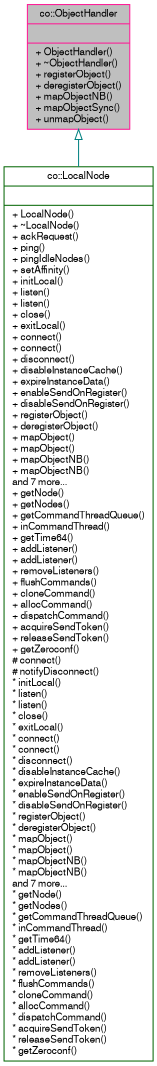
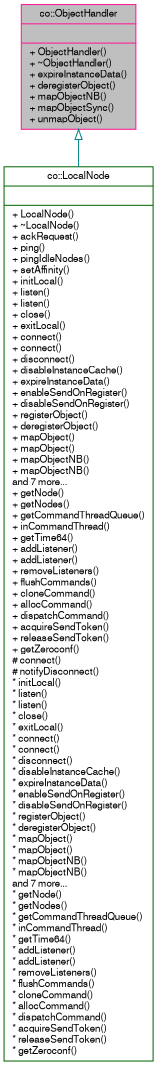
(74, 75) -> (79, 75)
